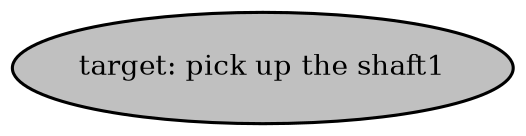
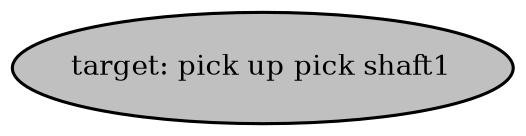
(263, 68) -> (263, 68)
